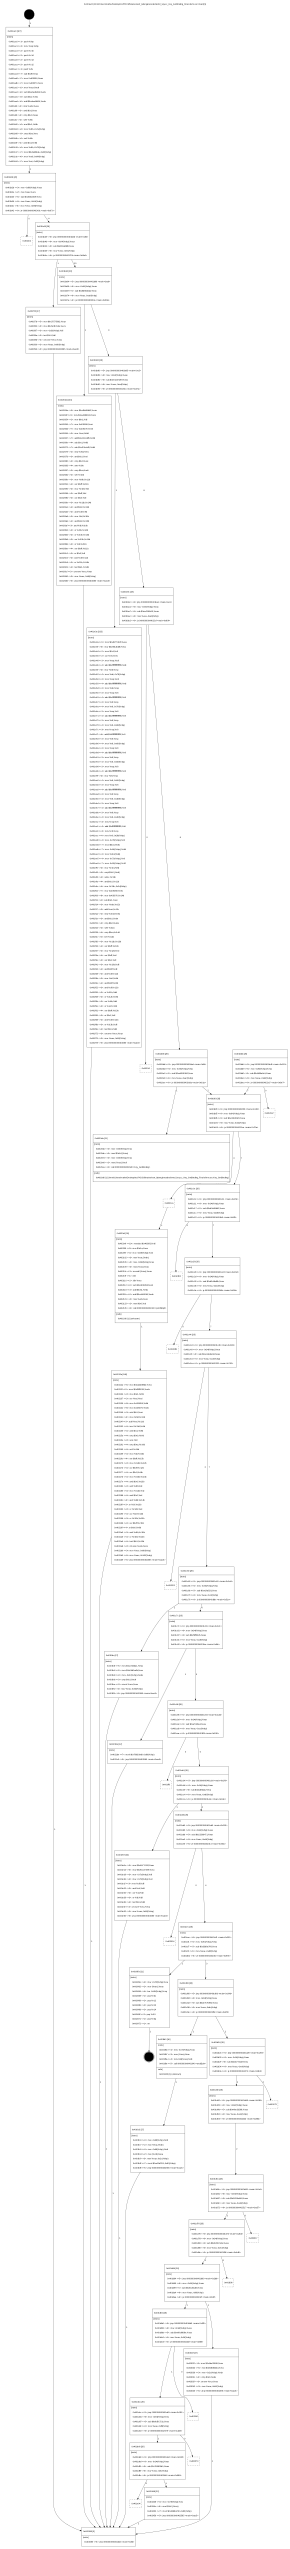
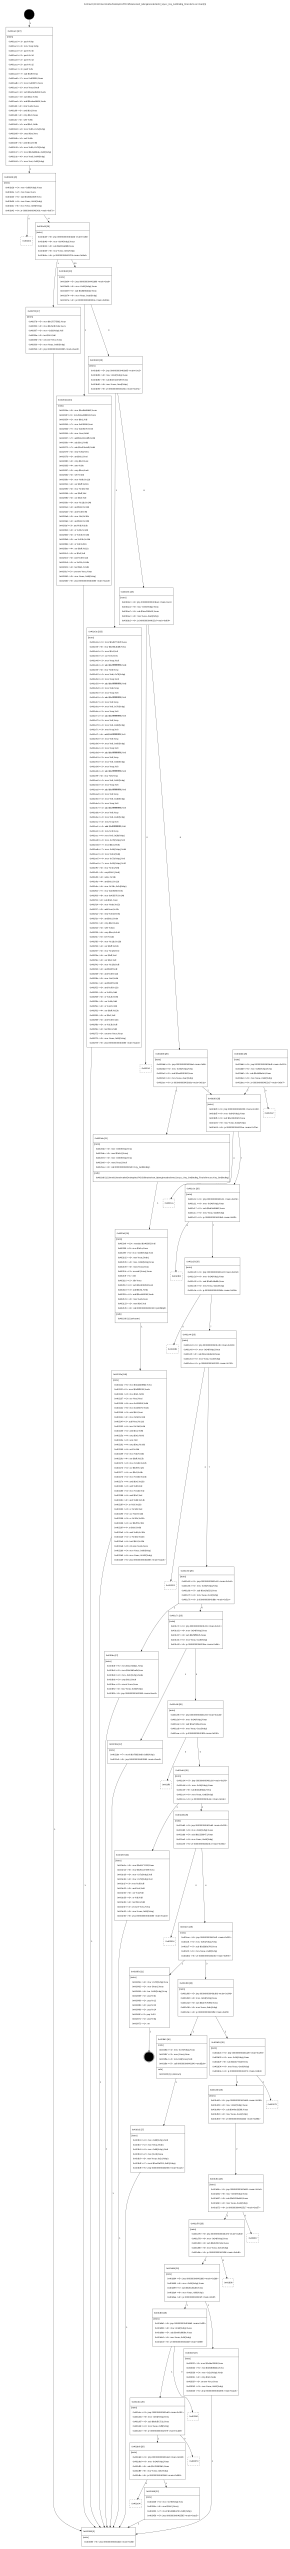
(163, 1218) -> (153, 1205)
